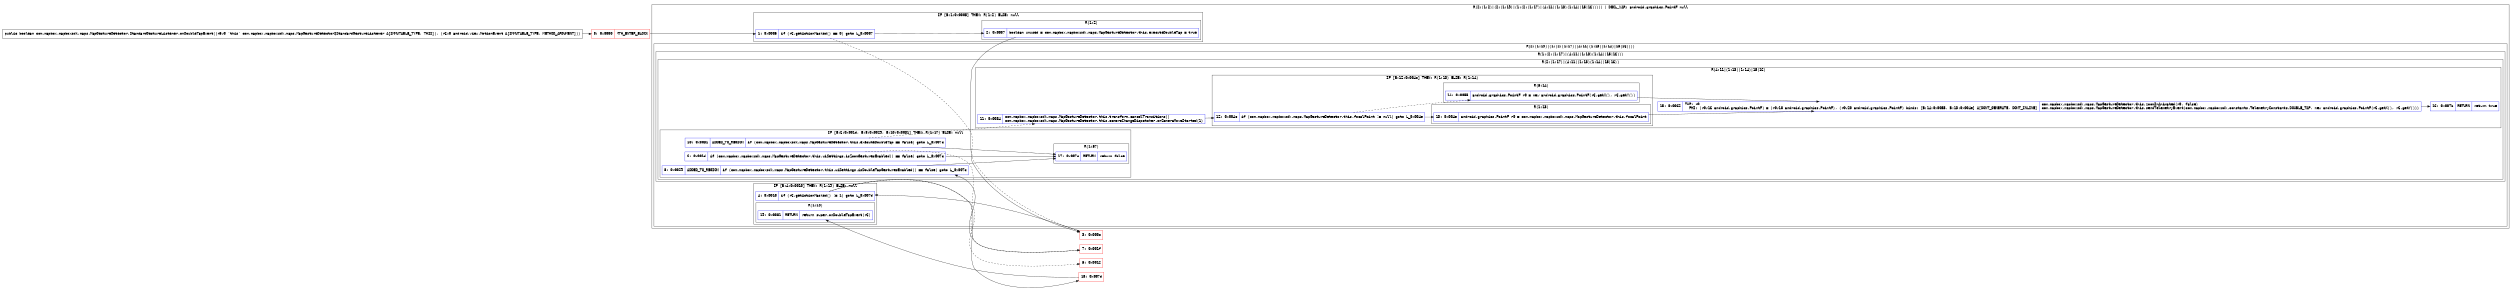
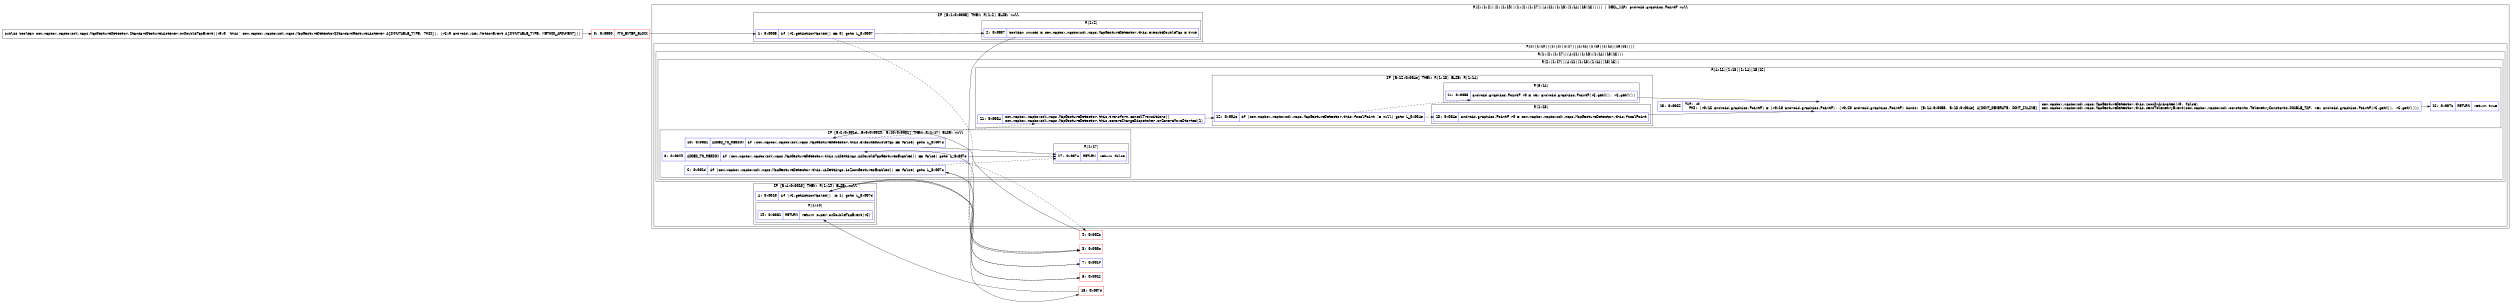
(1091, 147) -> (1091, 147)
(1000, 156) -> (985, 162)
none -> (1091, 235)
(1091, 249) -> (1091, 263)
none -> (974, 267)
